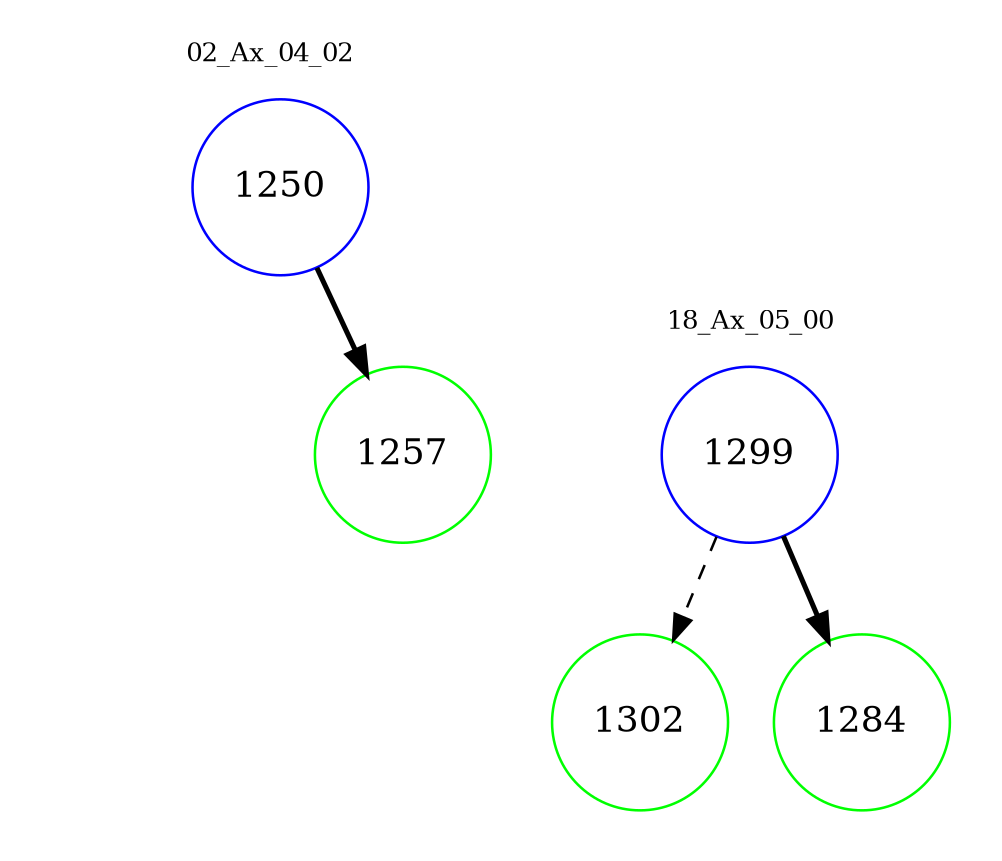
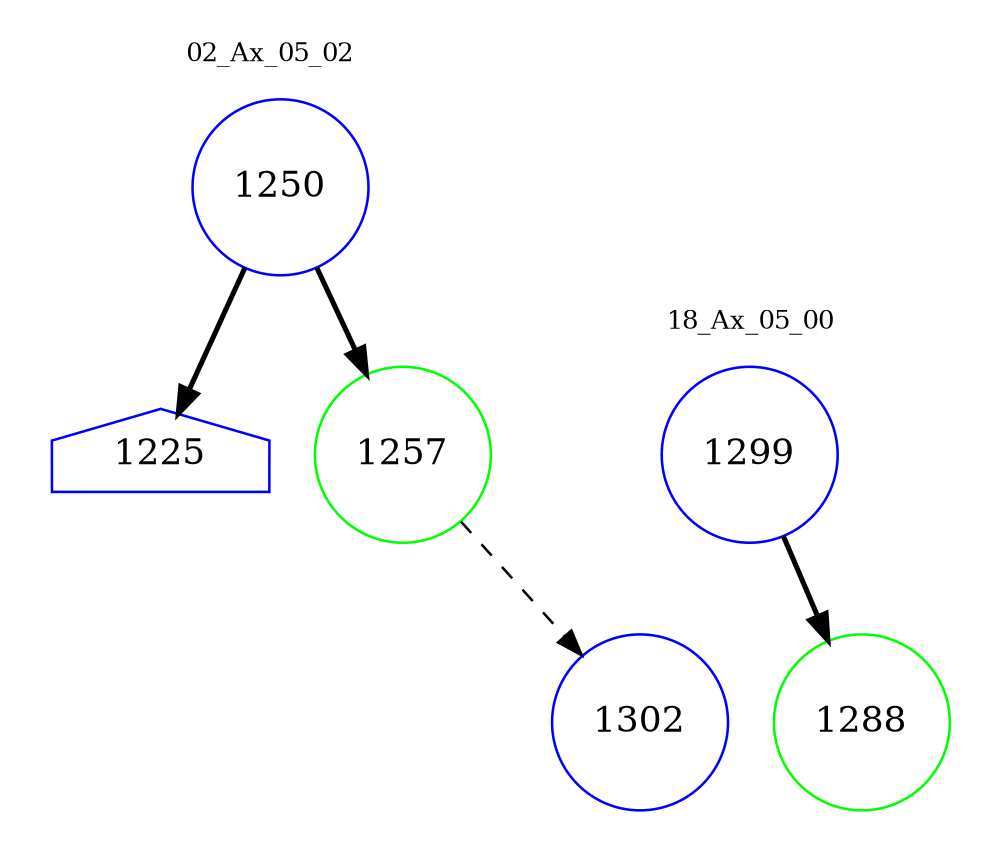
(270, 55) -> (270, 55)
none -> (161, 455)
(700, 577) -> (512, 579)
(640, 722) -> (640, 722)
(862, 722) -> (862, 722)
